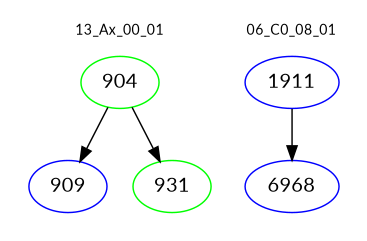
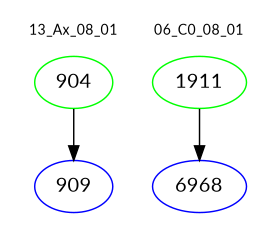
(120, 31) -> (74, 31)
(292, 82) -> (200, 82)
(172, 187) -> none
